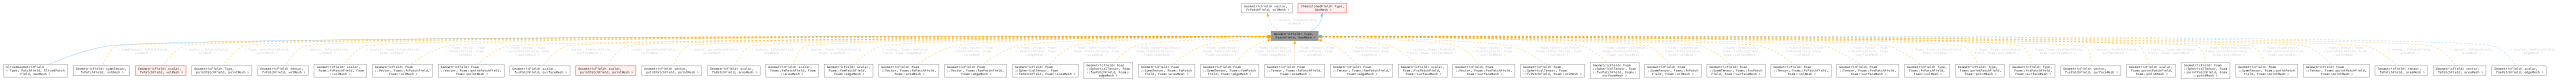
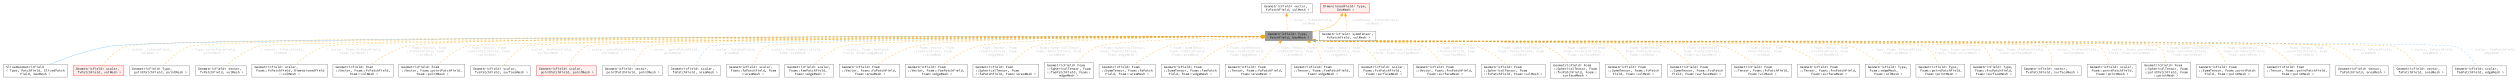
(1318, 25) -> (1329, 27)
(680, 38) -> (1346, 24)
(996, 39) -> (974, 39)
(101, 71) -> (1348, 36)
(340, 71) -> (290, 71)
(1927, 71) -> (1888, 71)
